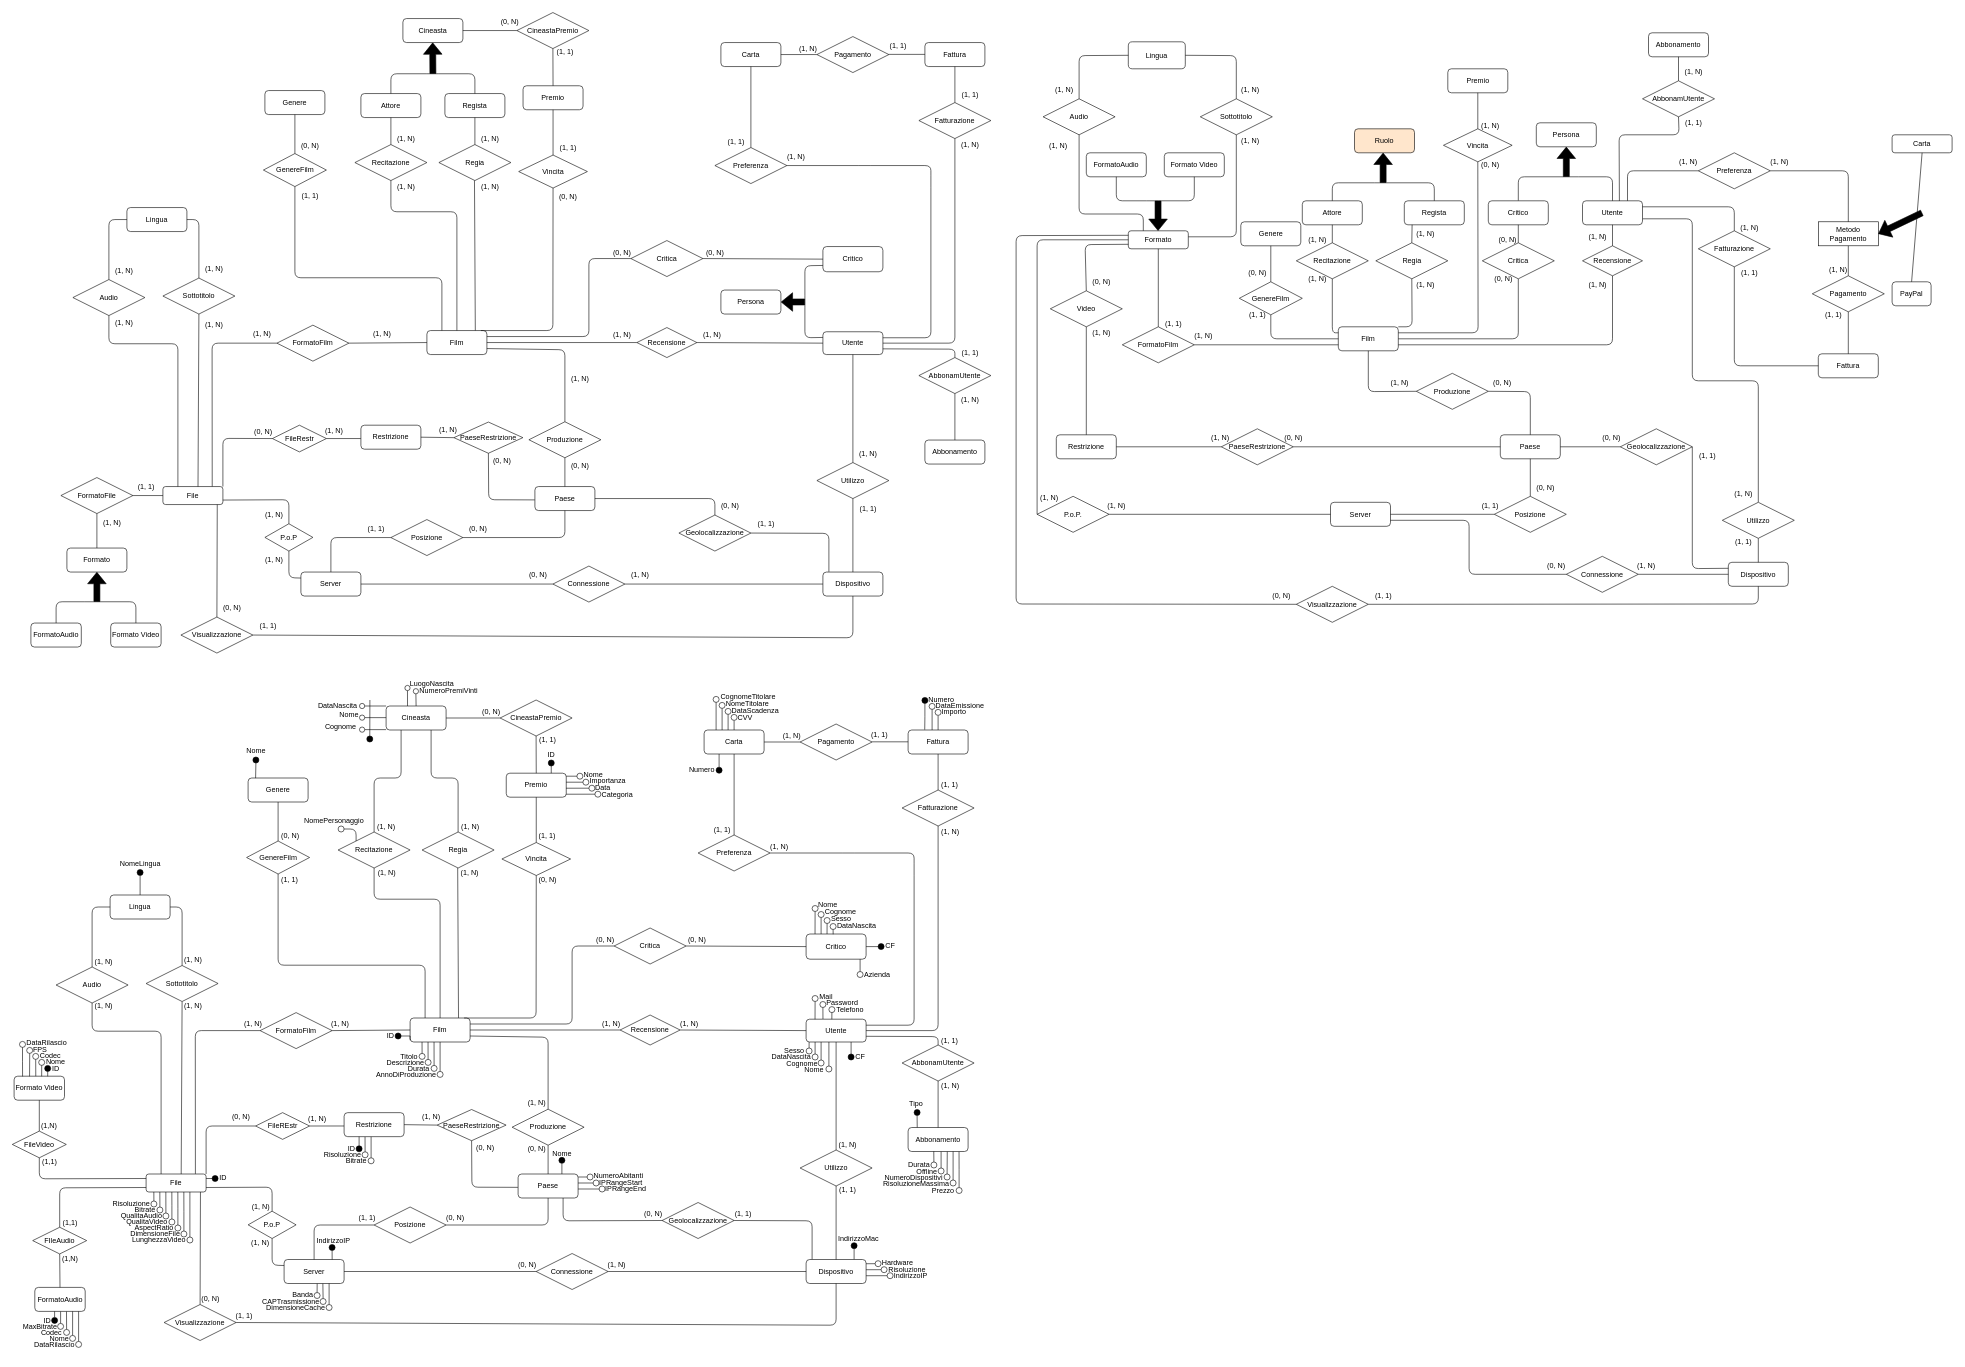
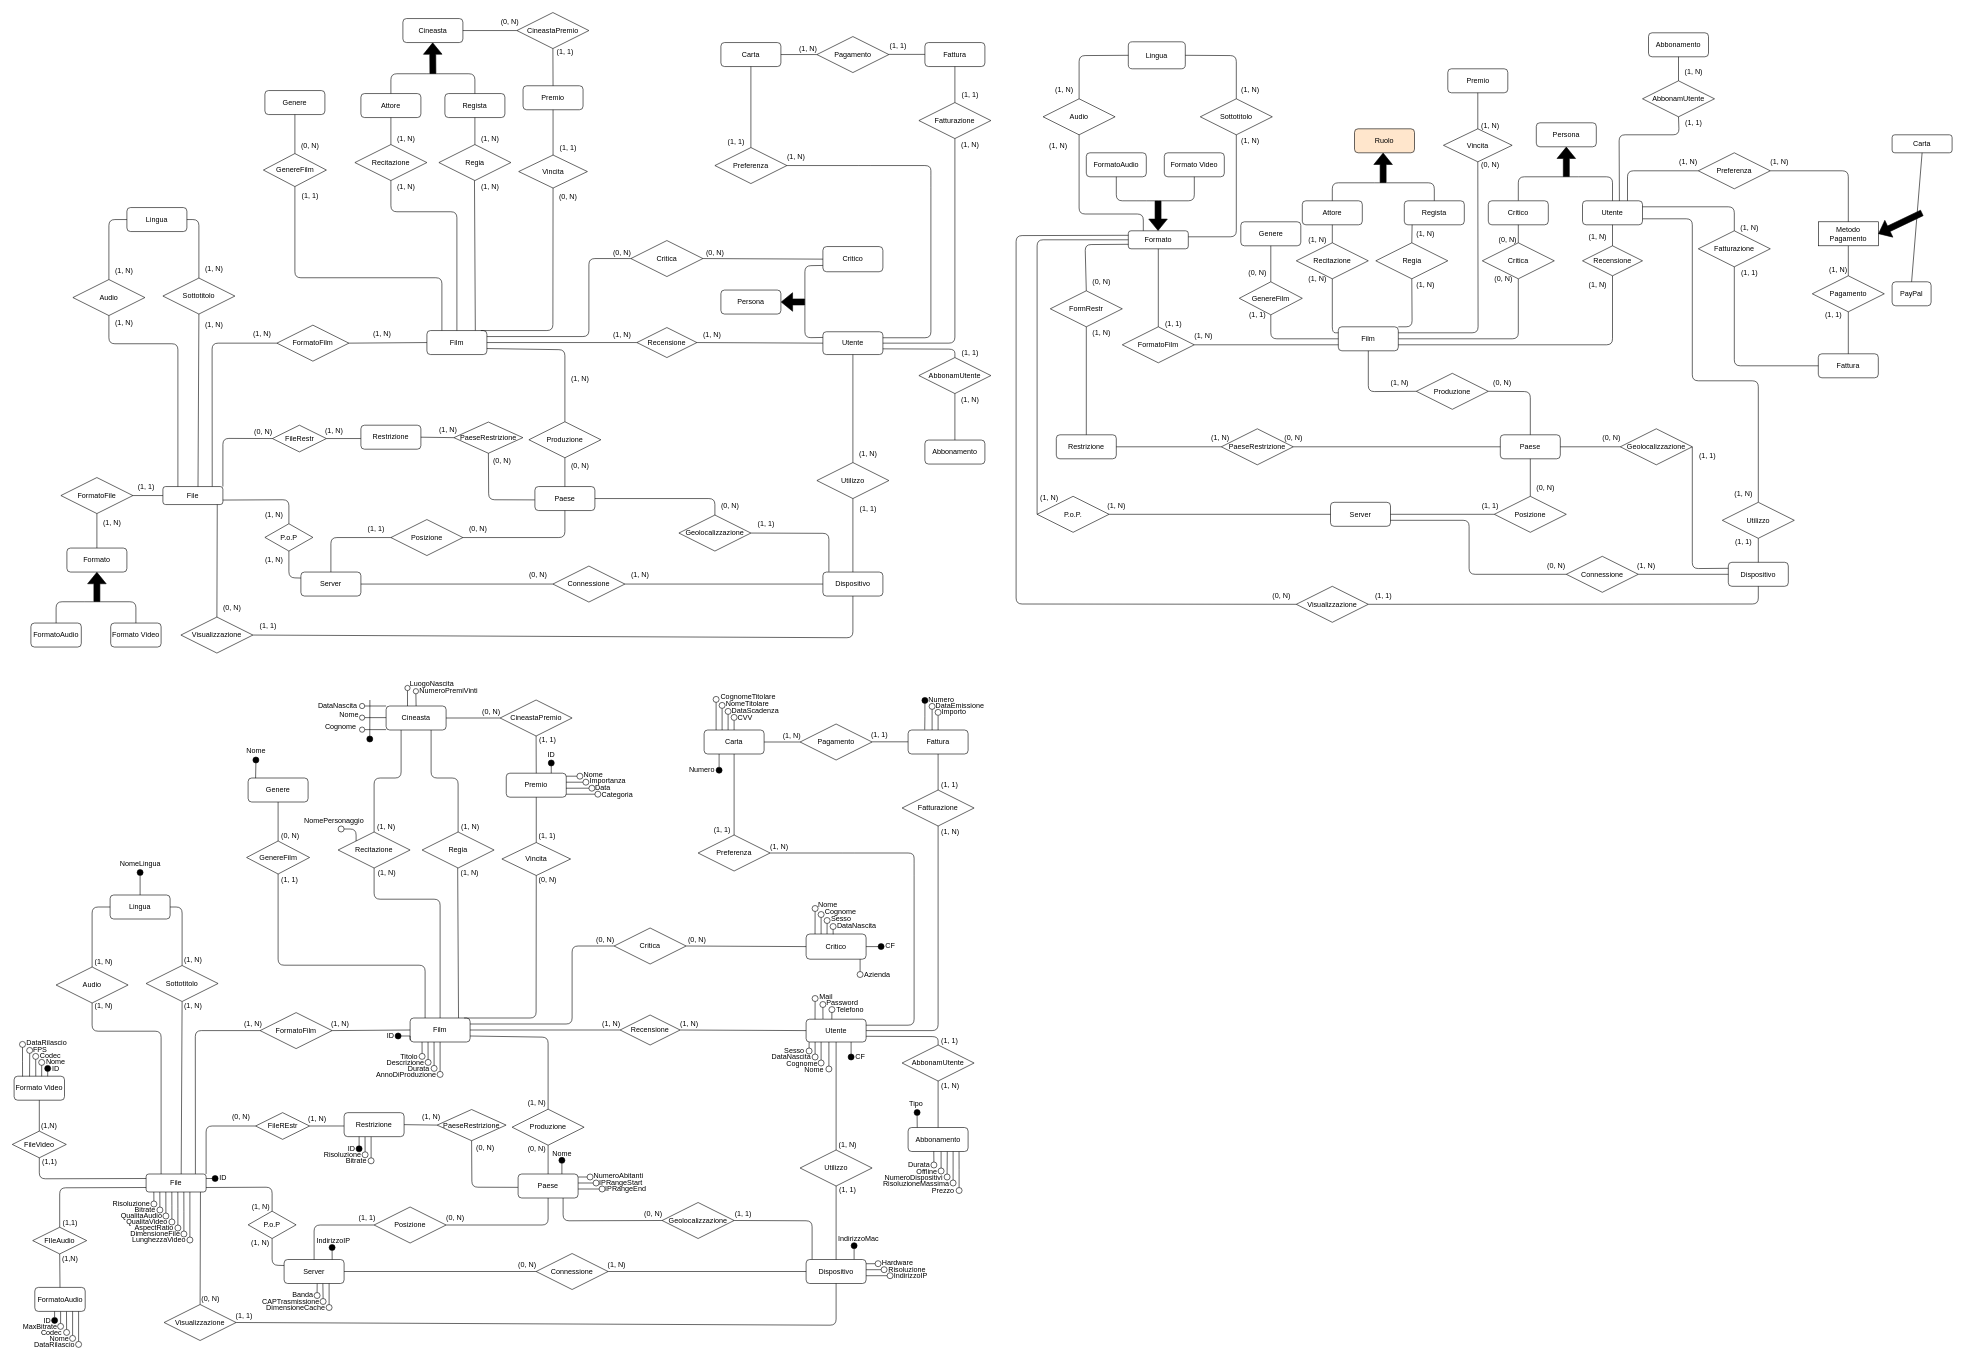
(1086, 309) -> (1086, 309)
